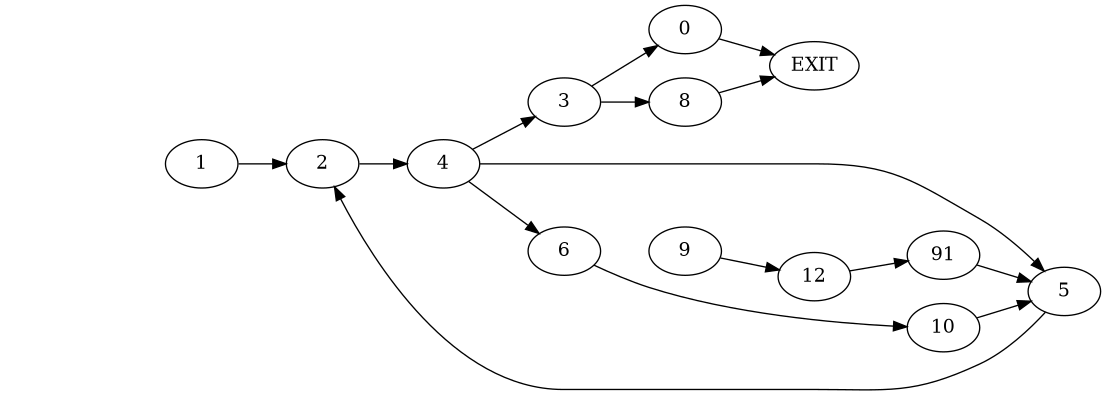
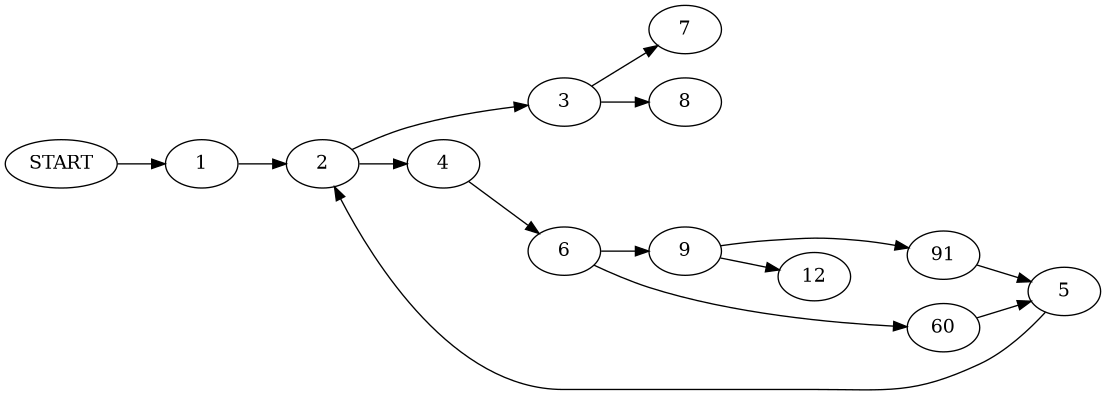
(685, 30) -> (685, 30)
(814, 66) -> none
(498, 136) -> (431, 121)
none -> (61, 164)
(771, 164) -> none
none -> (618, 251)
(872, 267) -> (808, 238)
(943, 328) -> (943, 328)
